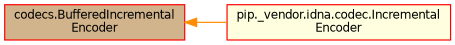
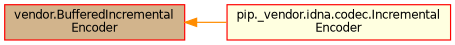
(95, 22) -> (95, 22)
